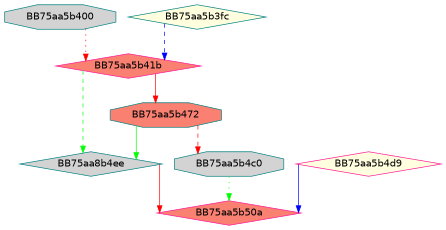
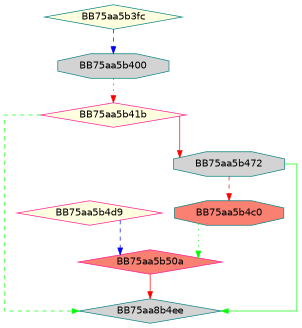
(165, 38) -> (113, 38)
(128, 66) -> (113, 115)
(166, 115) -> (229, 164)
(229, 164) -> (229, 213)
(160, 185) -> (150, 283)
(299, 185) -> (120, 234)
